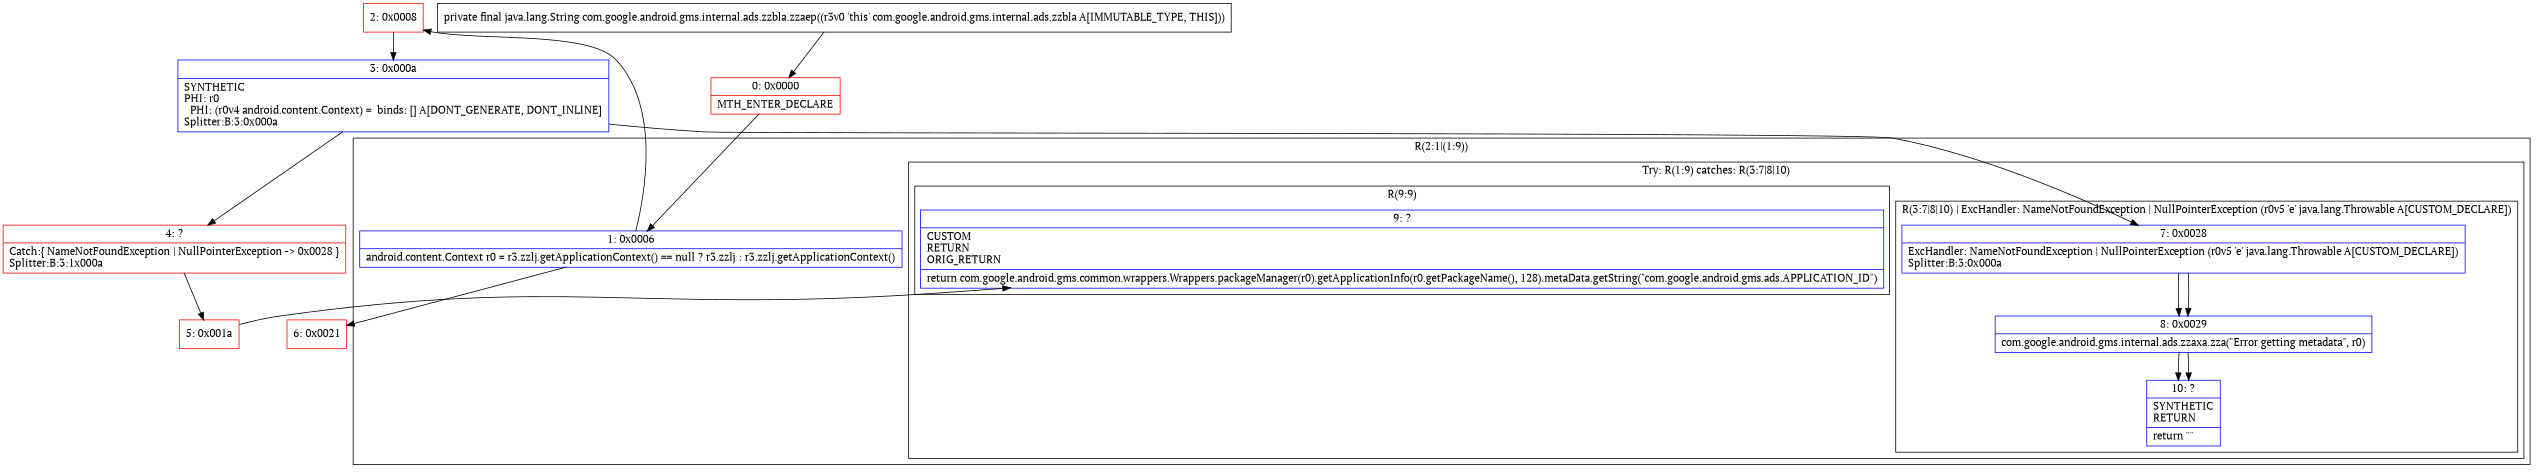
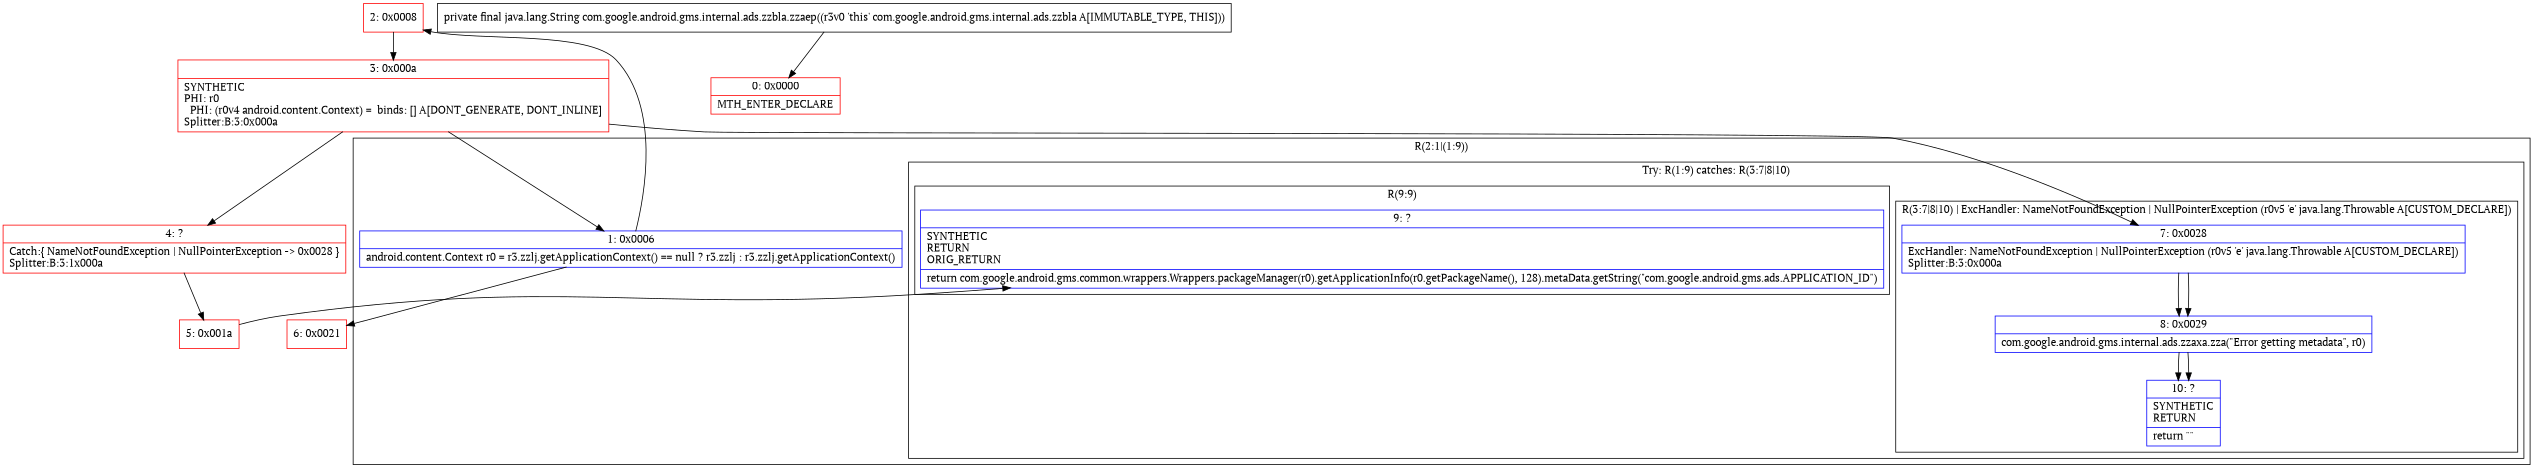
(393, 96) -> (393, 96)
(706, 170) -> (523, 179)
(949, 237) -> (957, 237)
